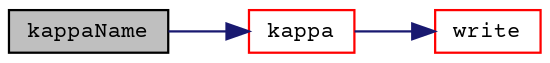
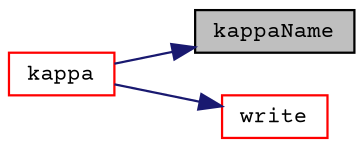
(197, 31) -> (143, 58)
